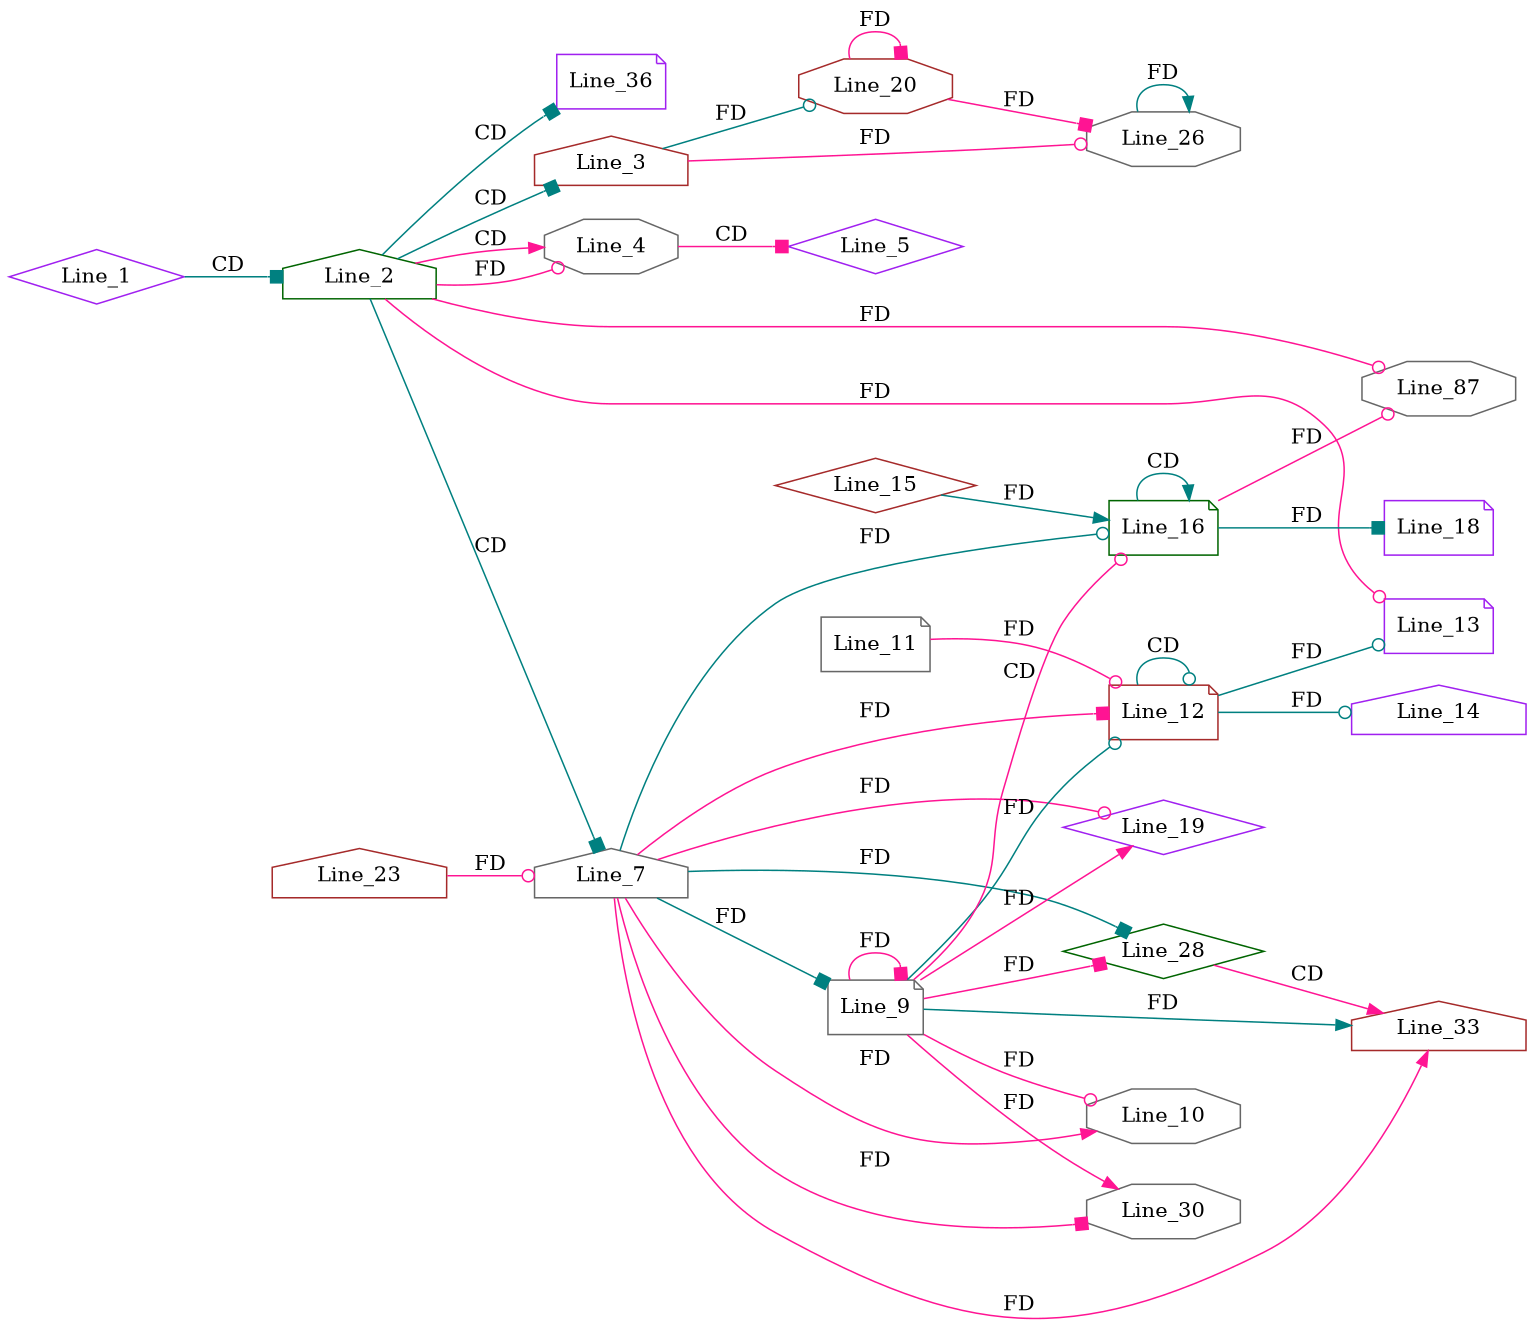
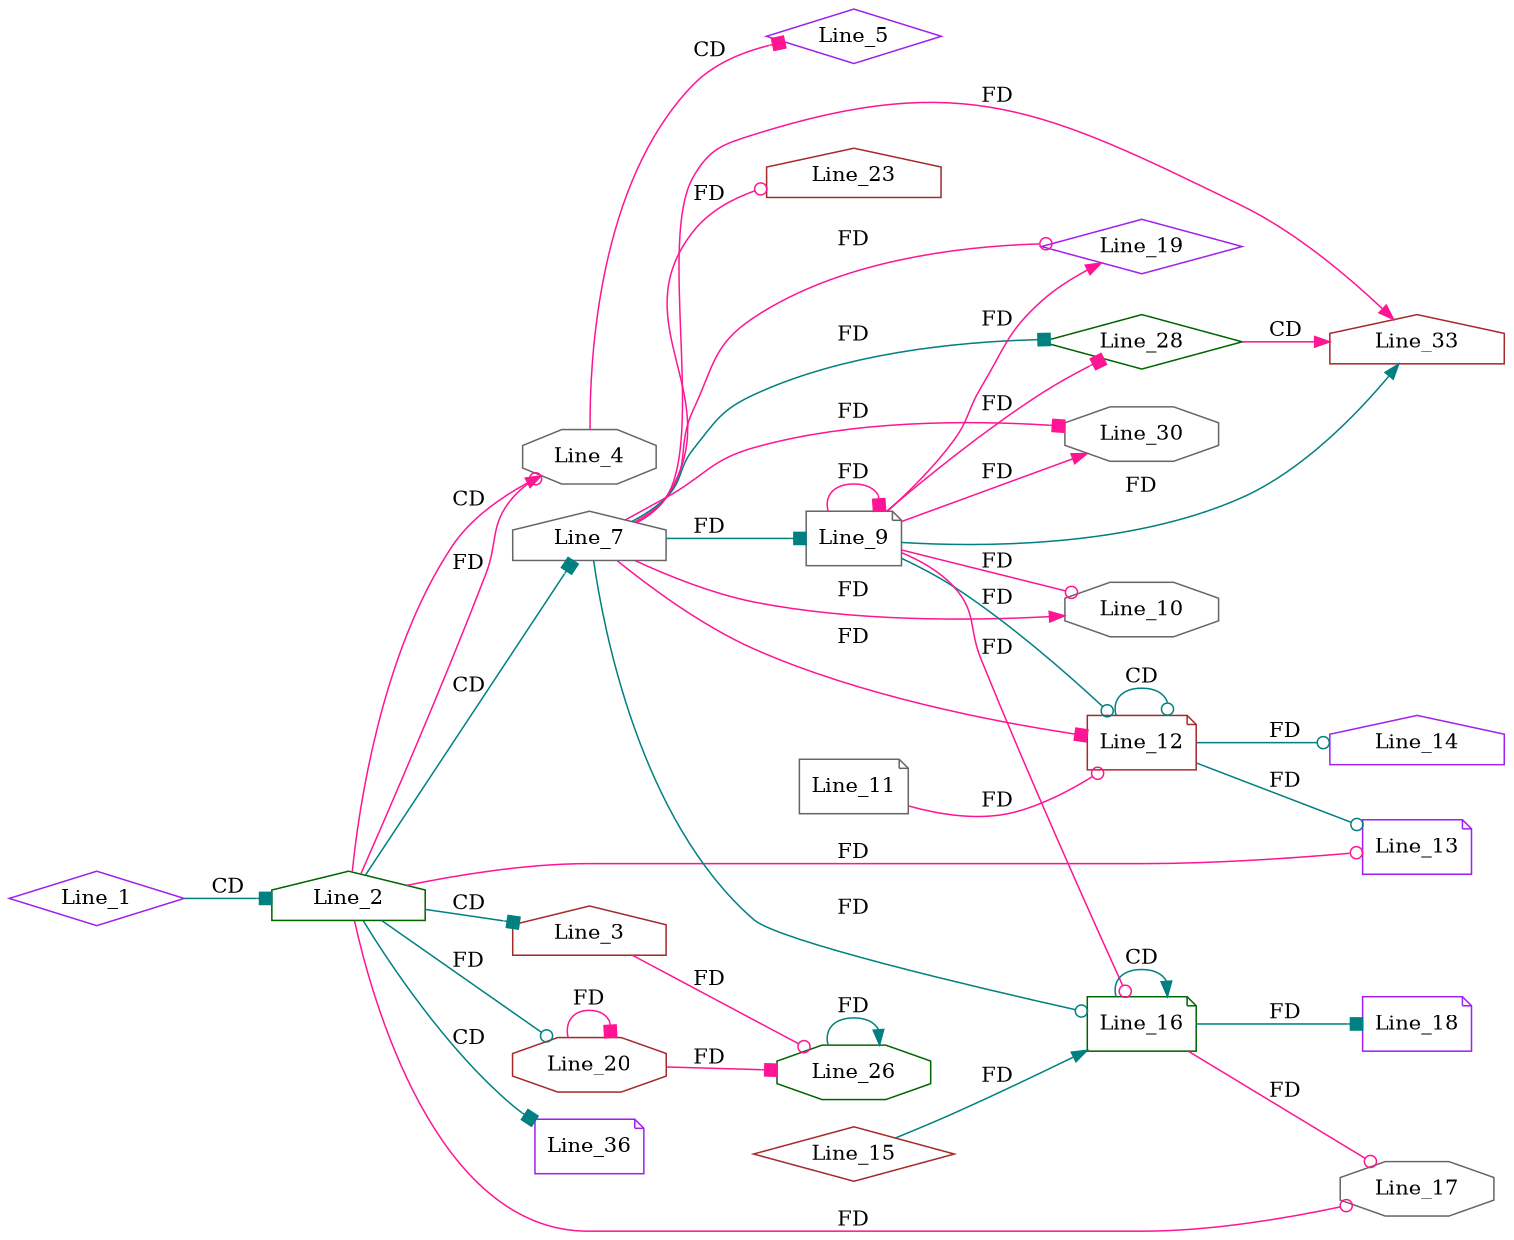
(733, 128) -> (461, 976)
(1164, 139) -> (854, 1072)
(1439, 389) -> (1417, 1189)
(1020, 672) -> (998, 648)
(485, 876) -> (671, 337)
